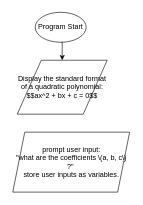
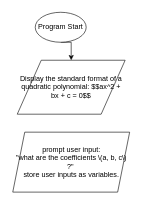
(62, 87) -> (71, 87)
